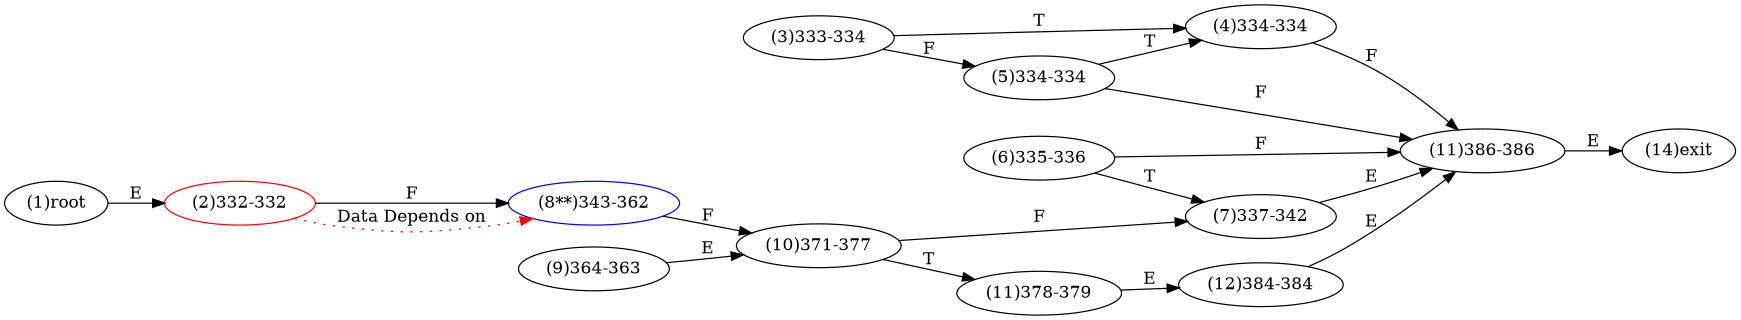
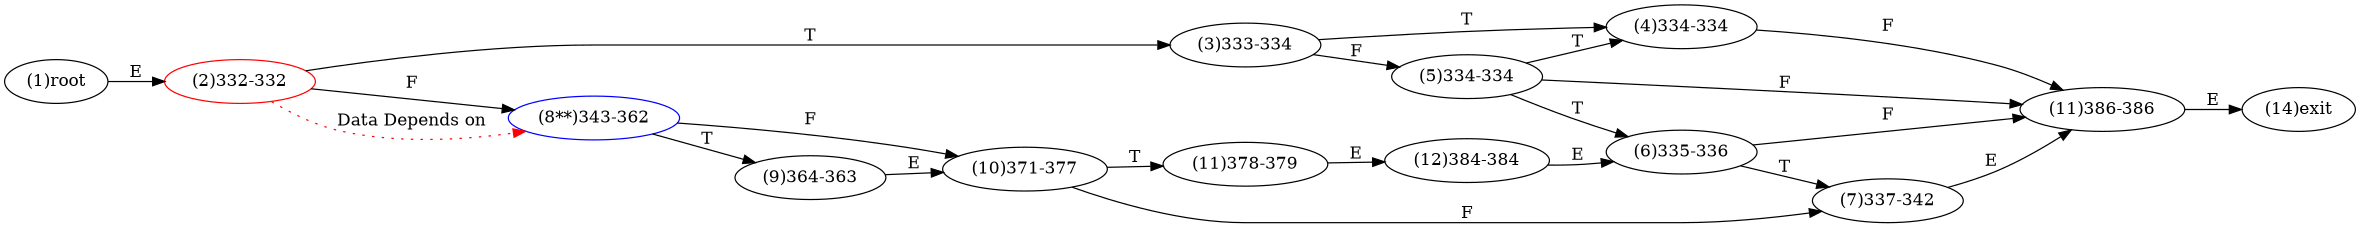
none -> (731, 45)
none -> (1563, 115)
none -> (698, 147)
(1379, 227) -> (1575, 165)
